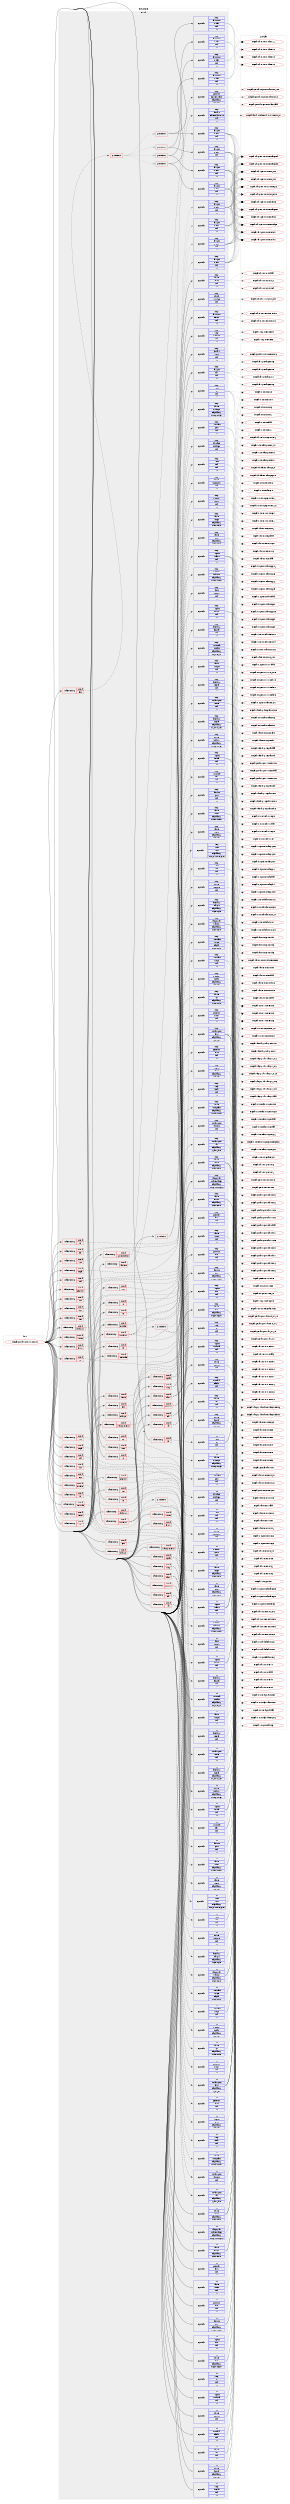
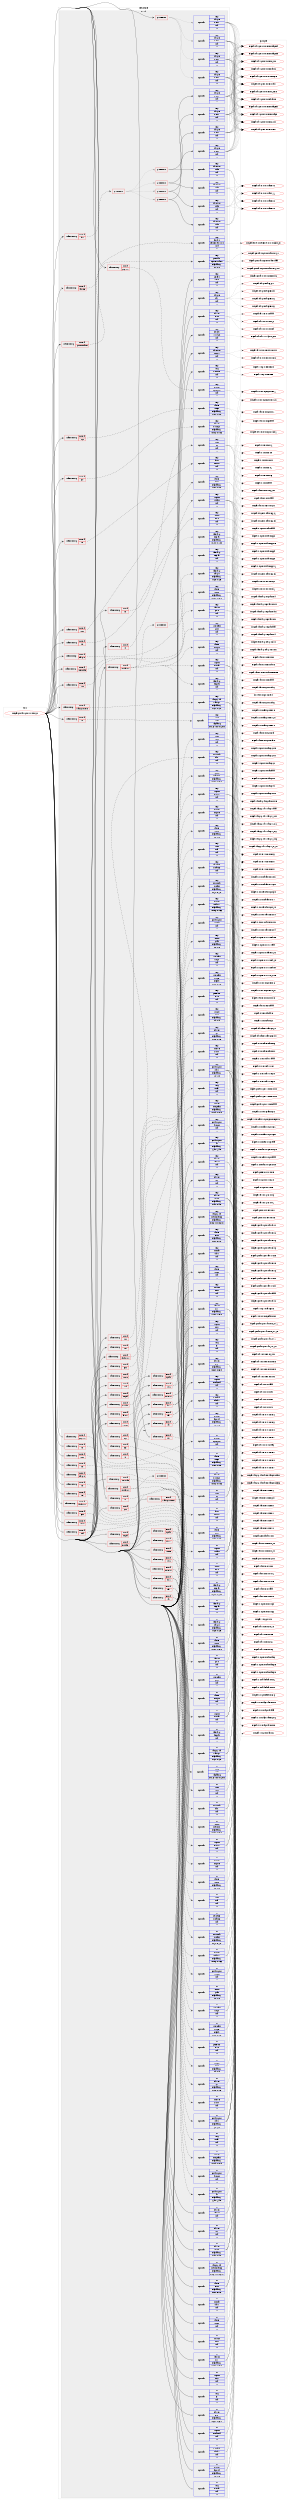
(263, 551) -> none
(263, 938) -> (264, 695)
